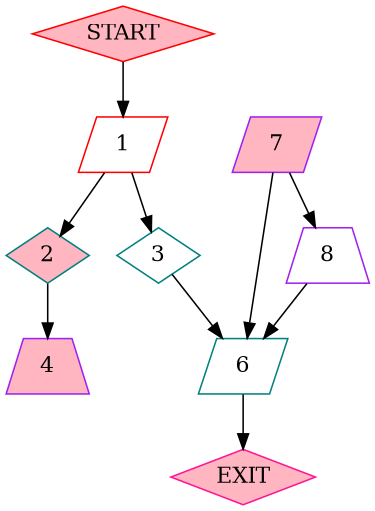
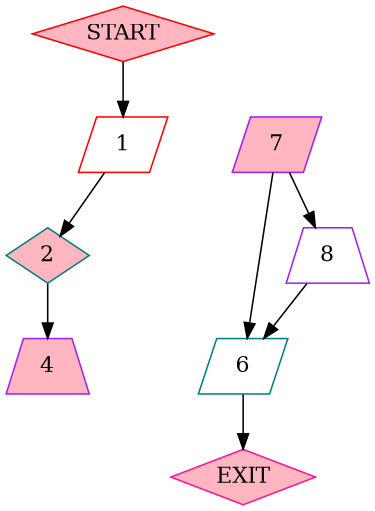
(159, 255) -> none
